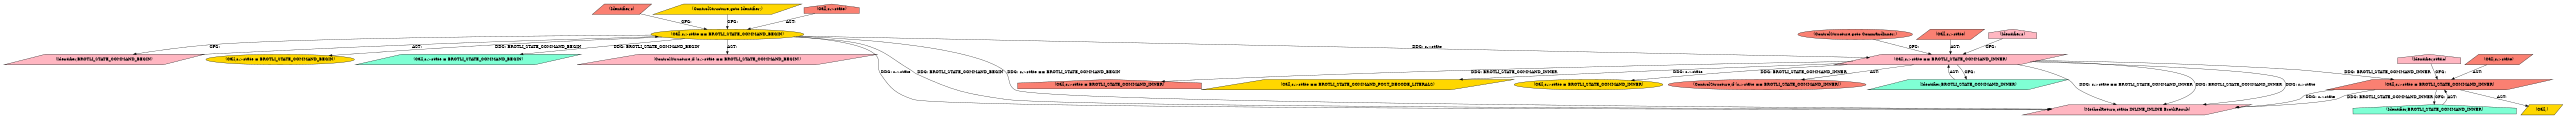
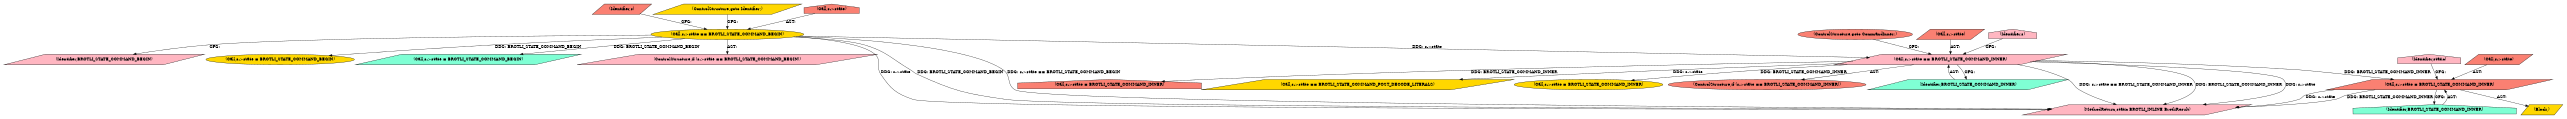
(428, 44) -> none
(2137, 110) -> (2137, 110)
(2542, 110) -> (2542, 110)
